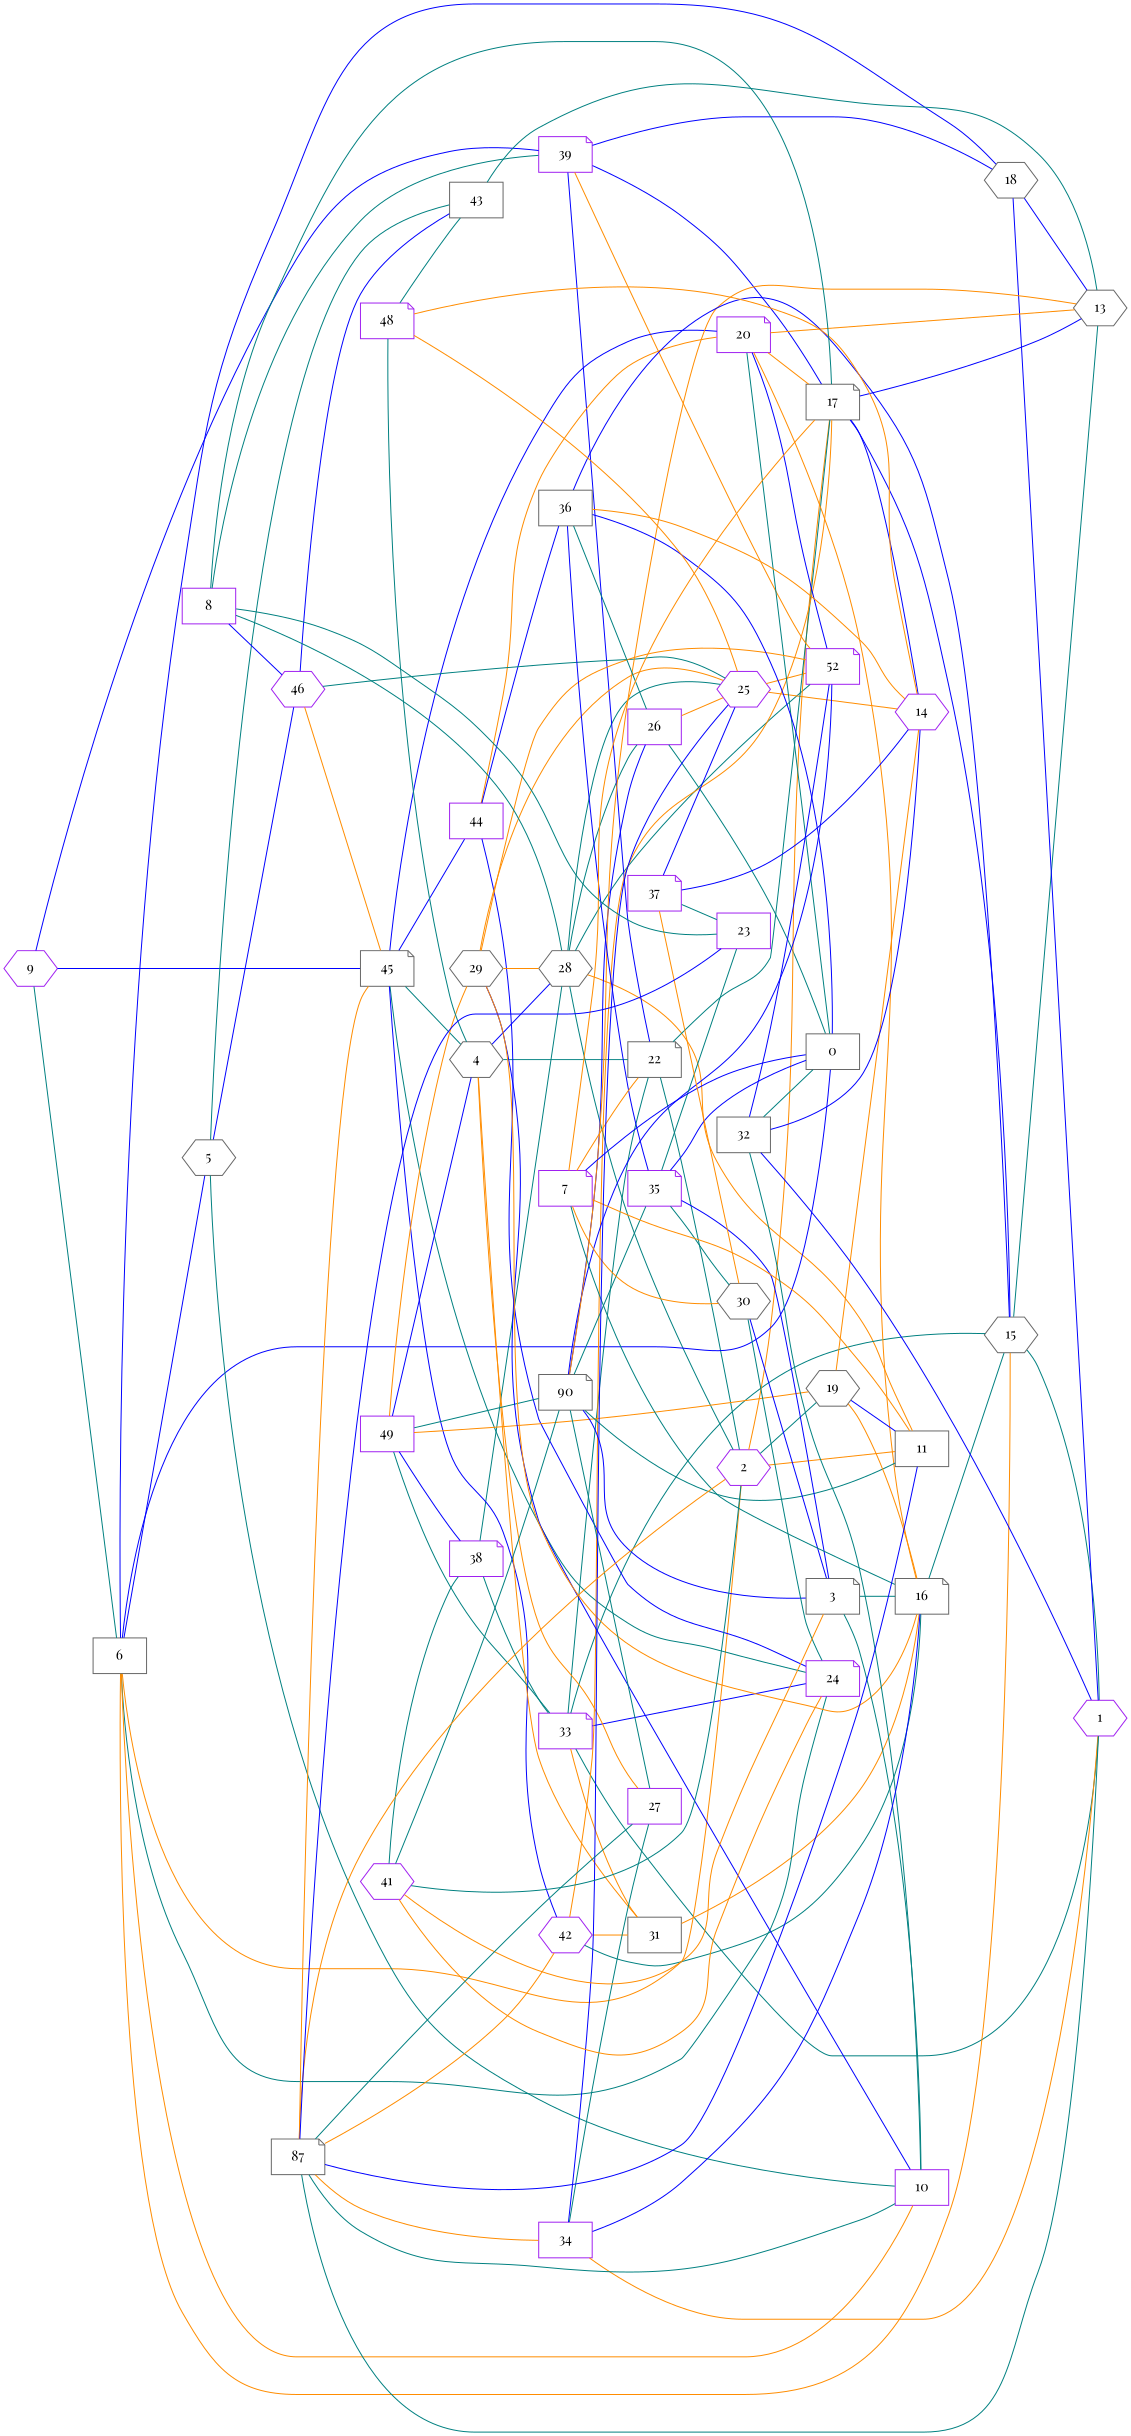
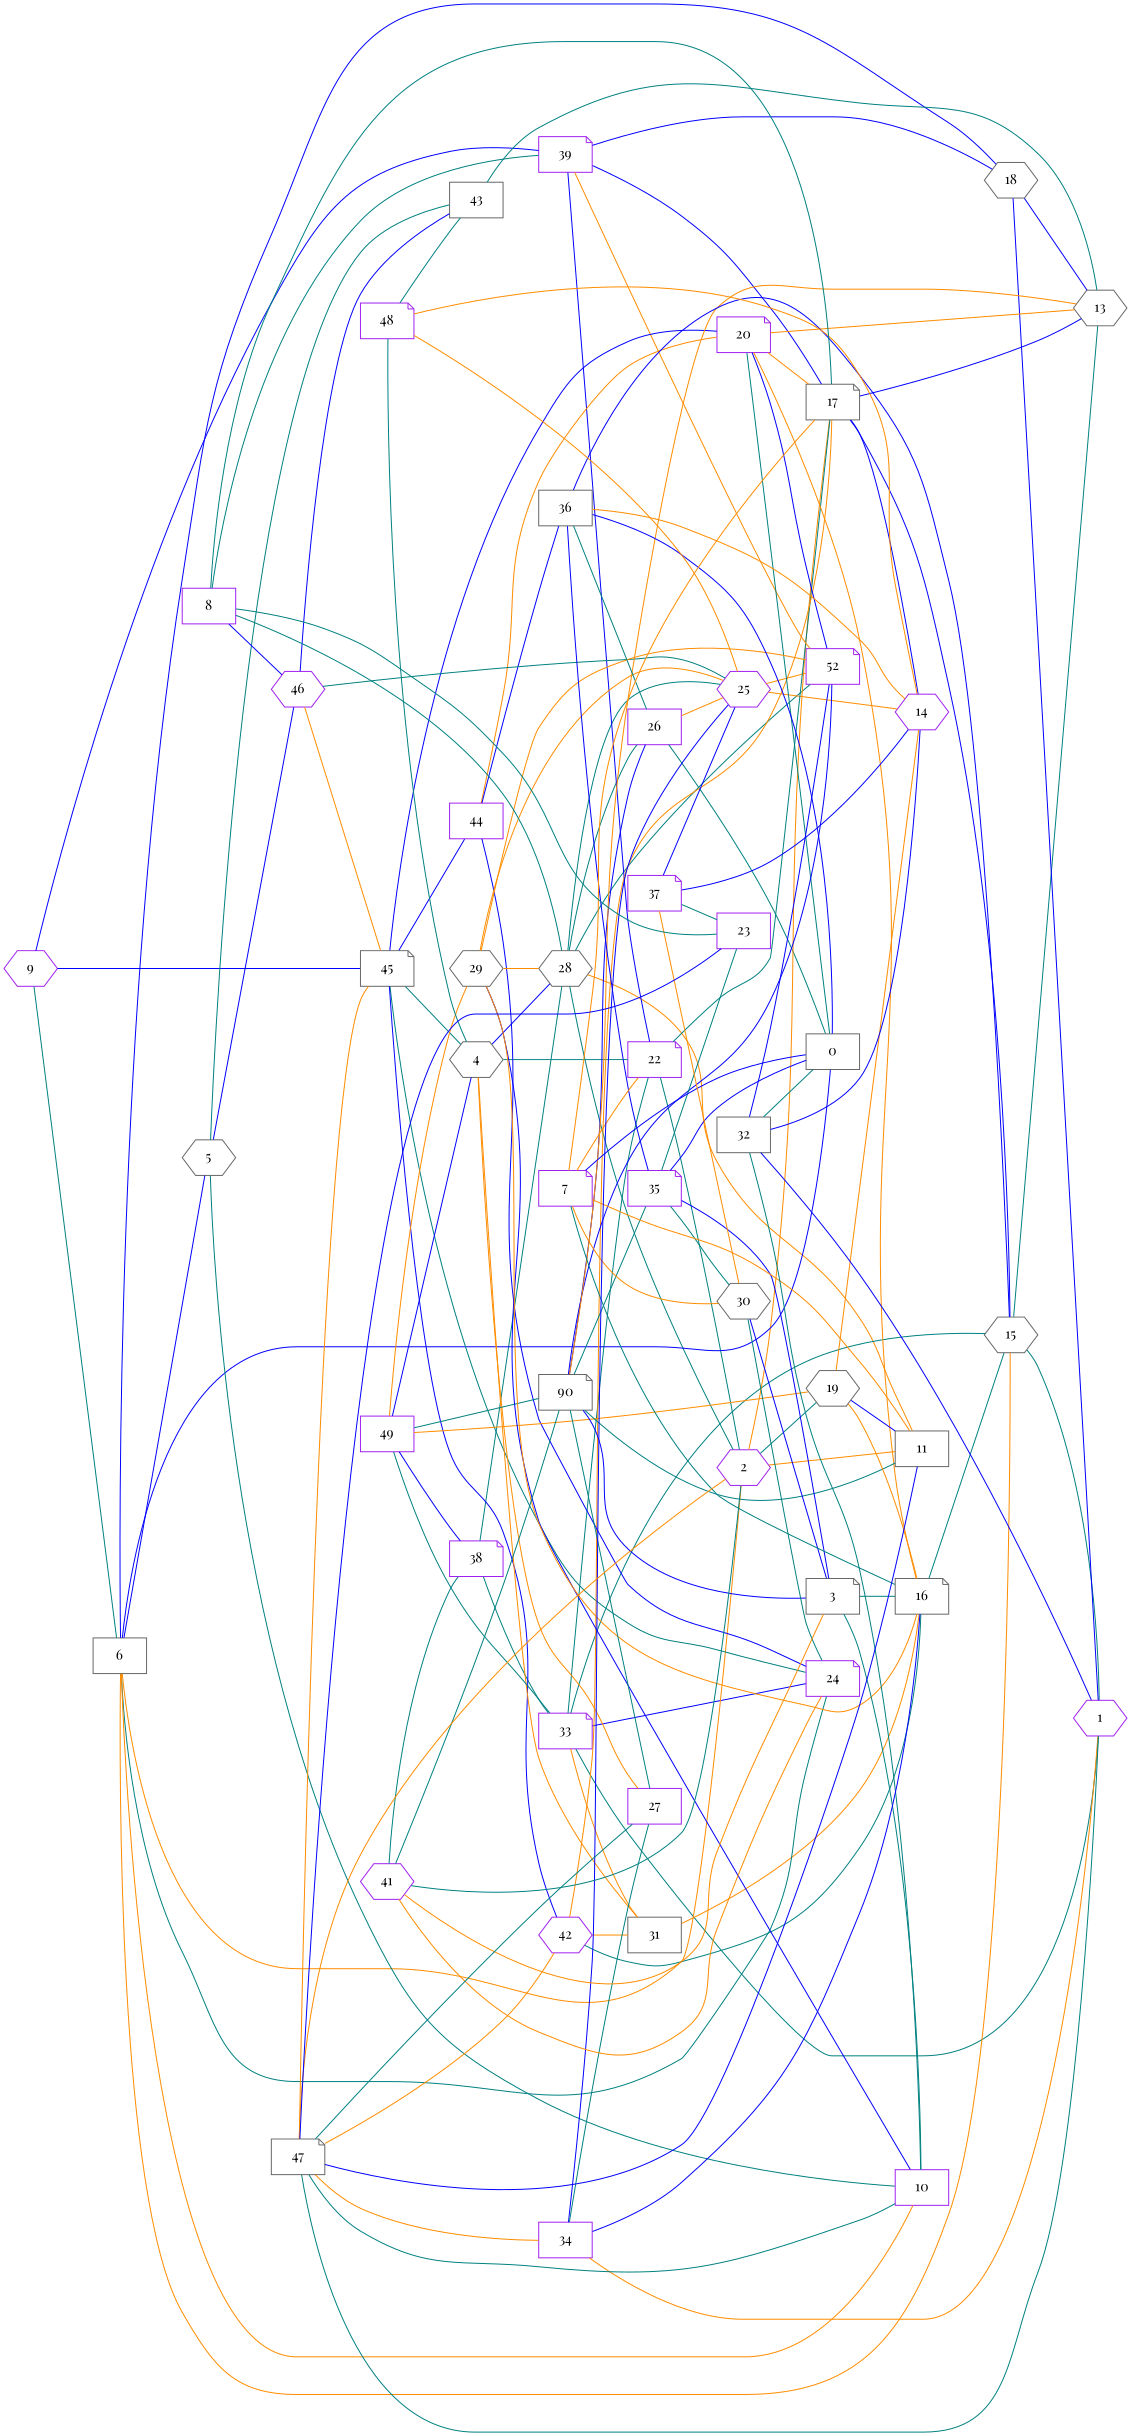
(655, 1060) -> (655, 1060)
(298, 2157) -> (298, 2157)
